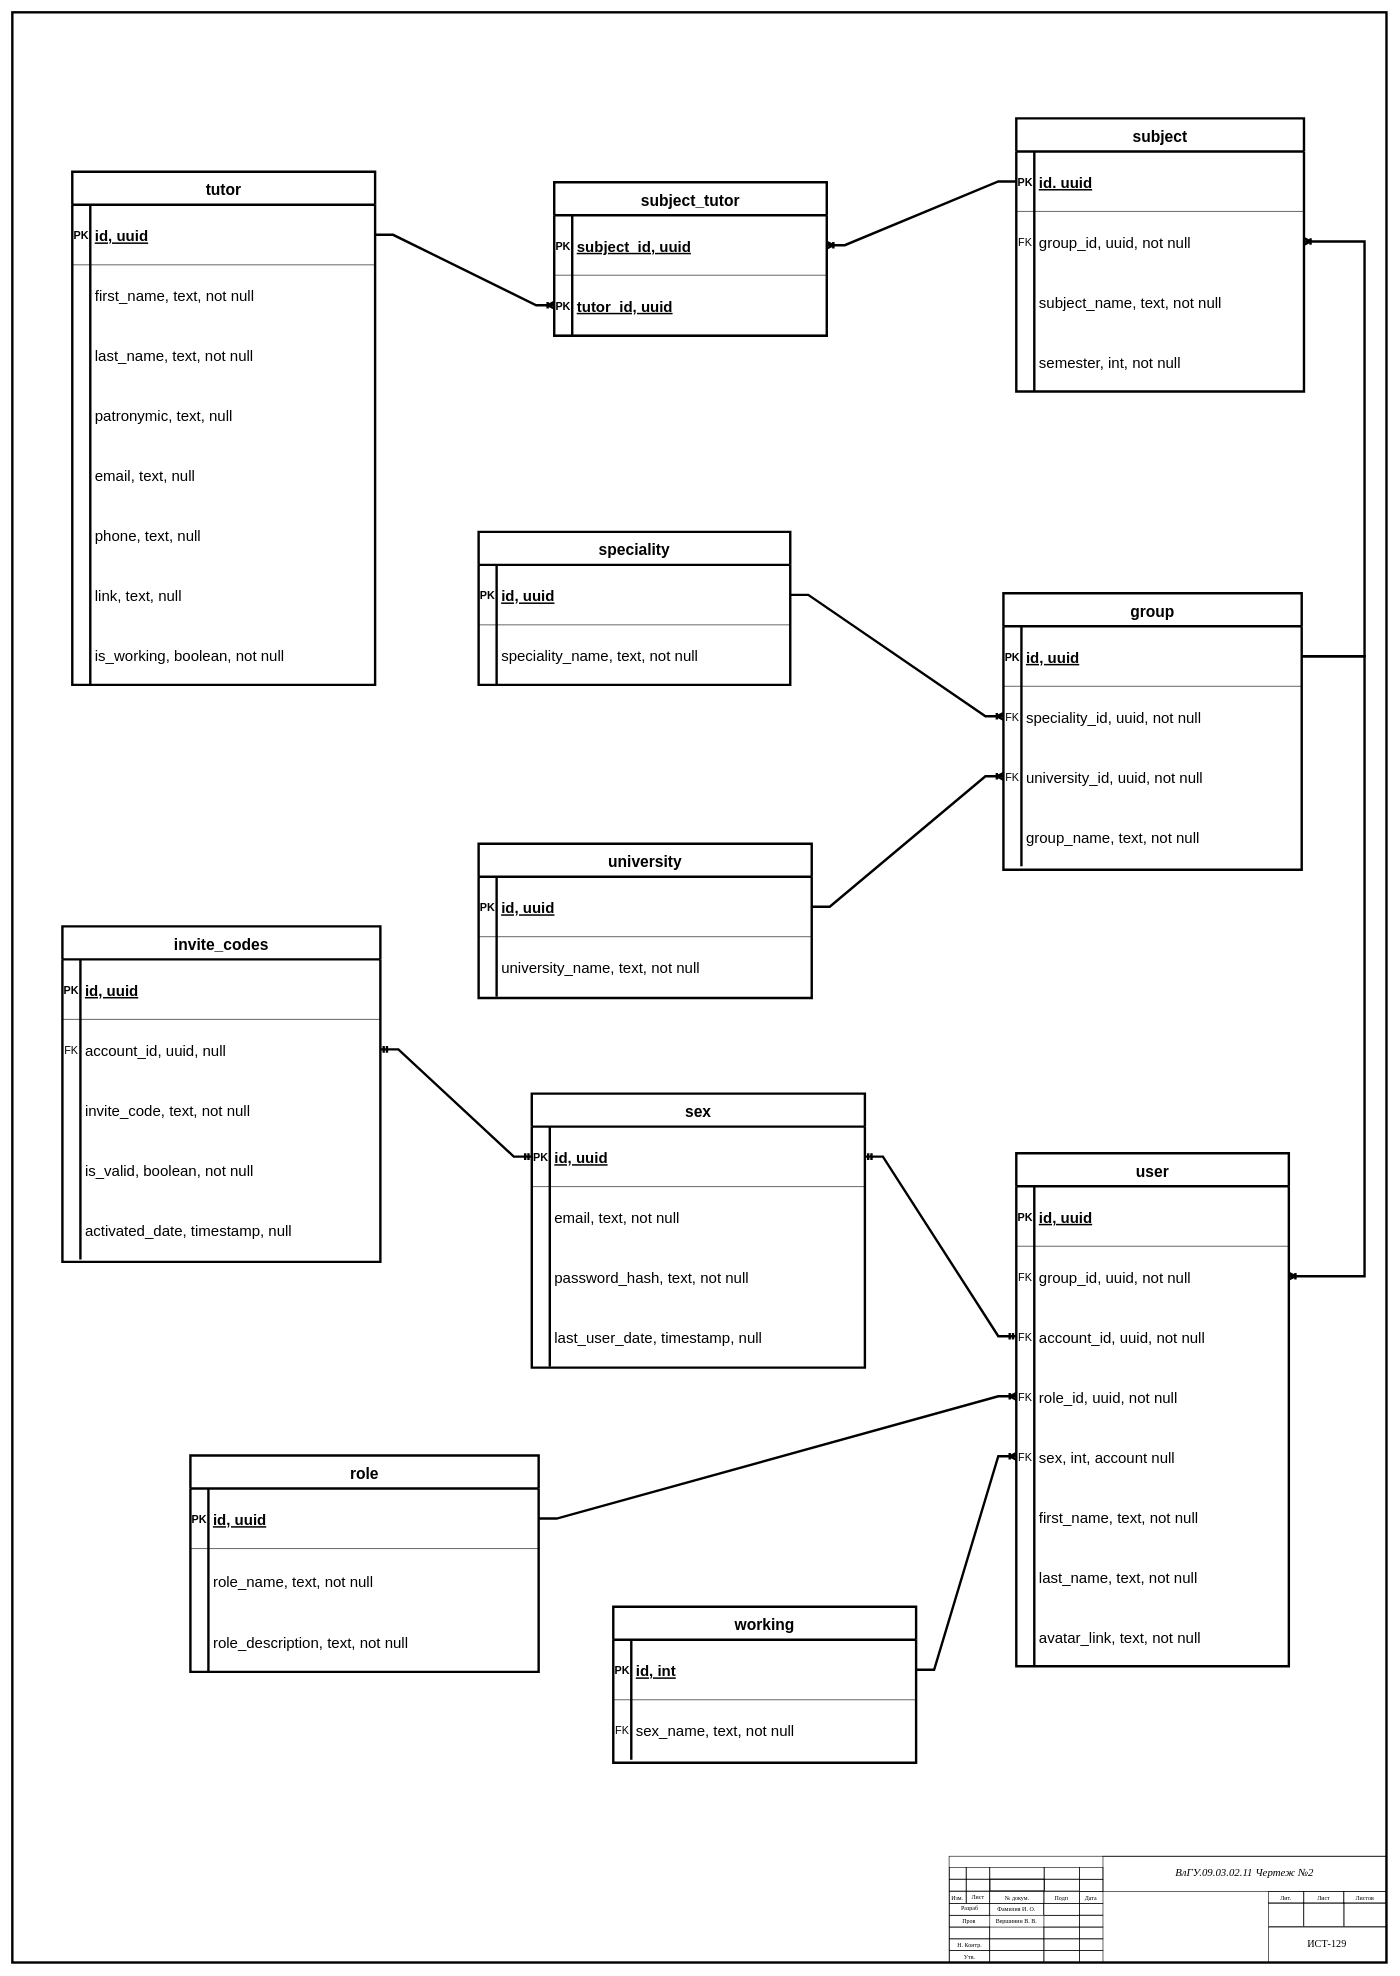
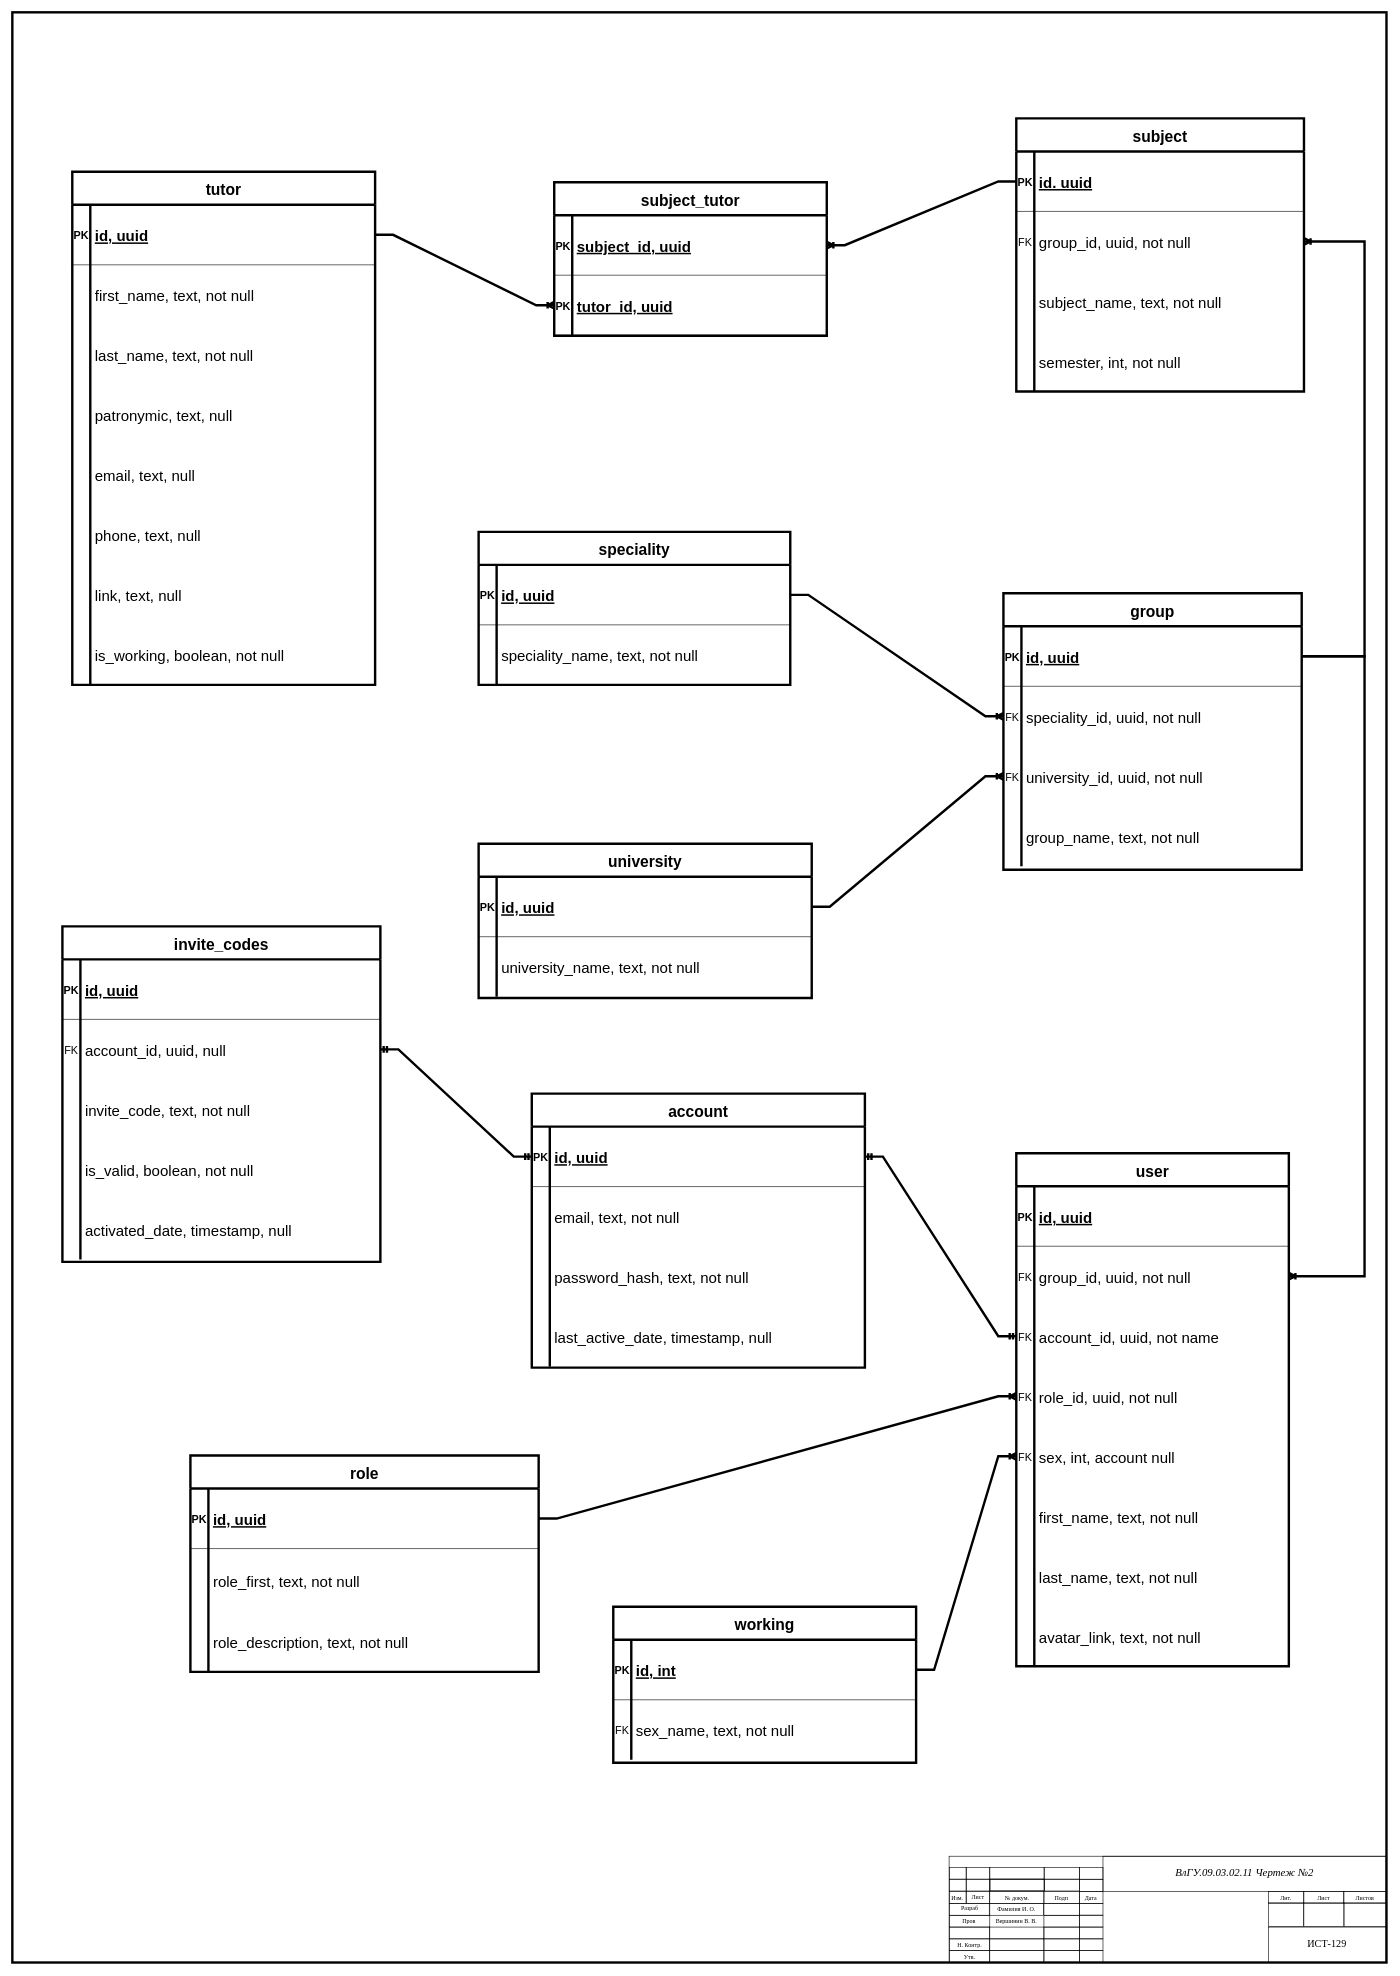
(698, 1112) -> (698, 1112)
(669, 1338) -> (675, 1338)
(1130, 1338) -> (1134, 1338)
(302, 1582) -> (305, 1582)
